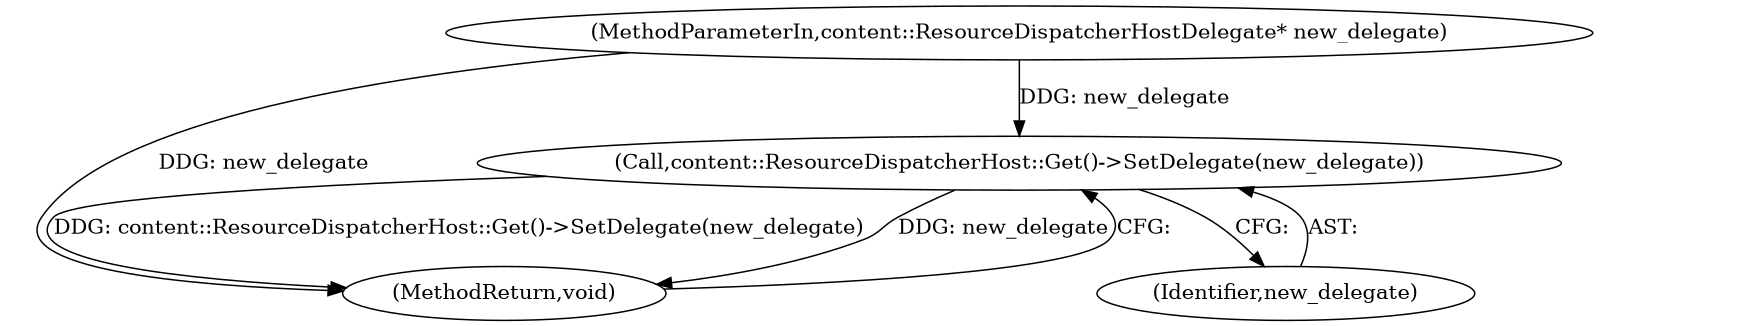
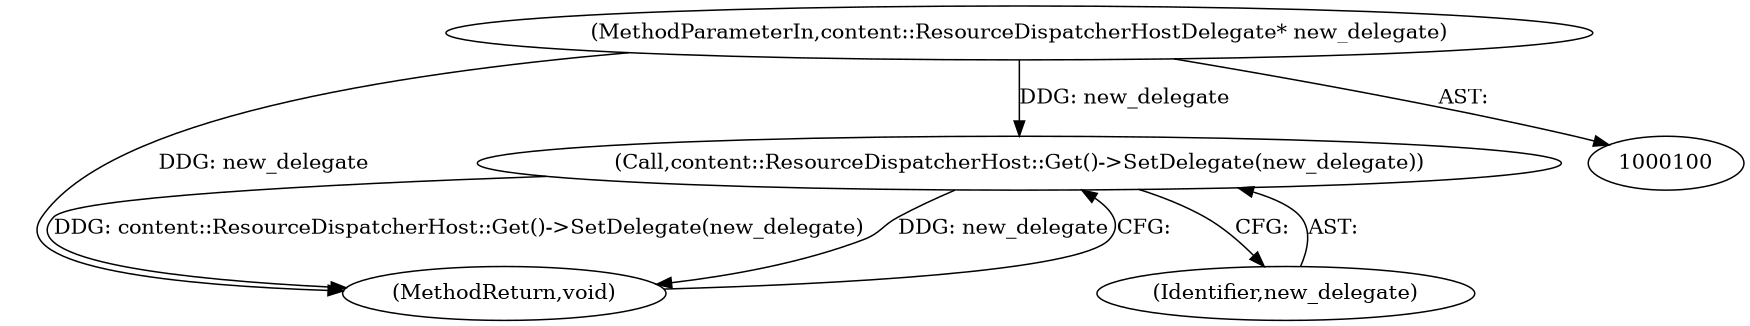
none -> (1666, 163)
